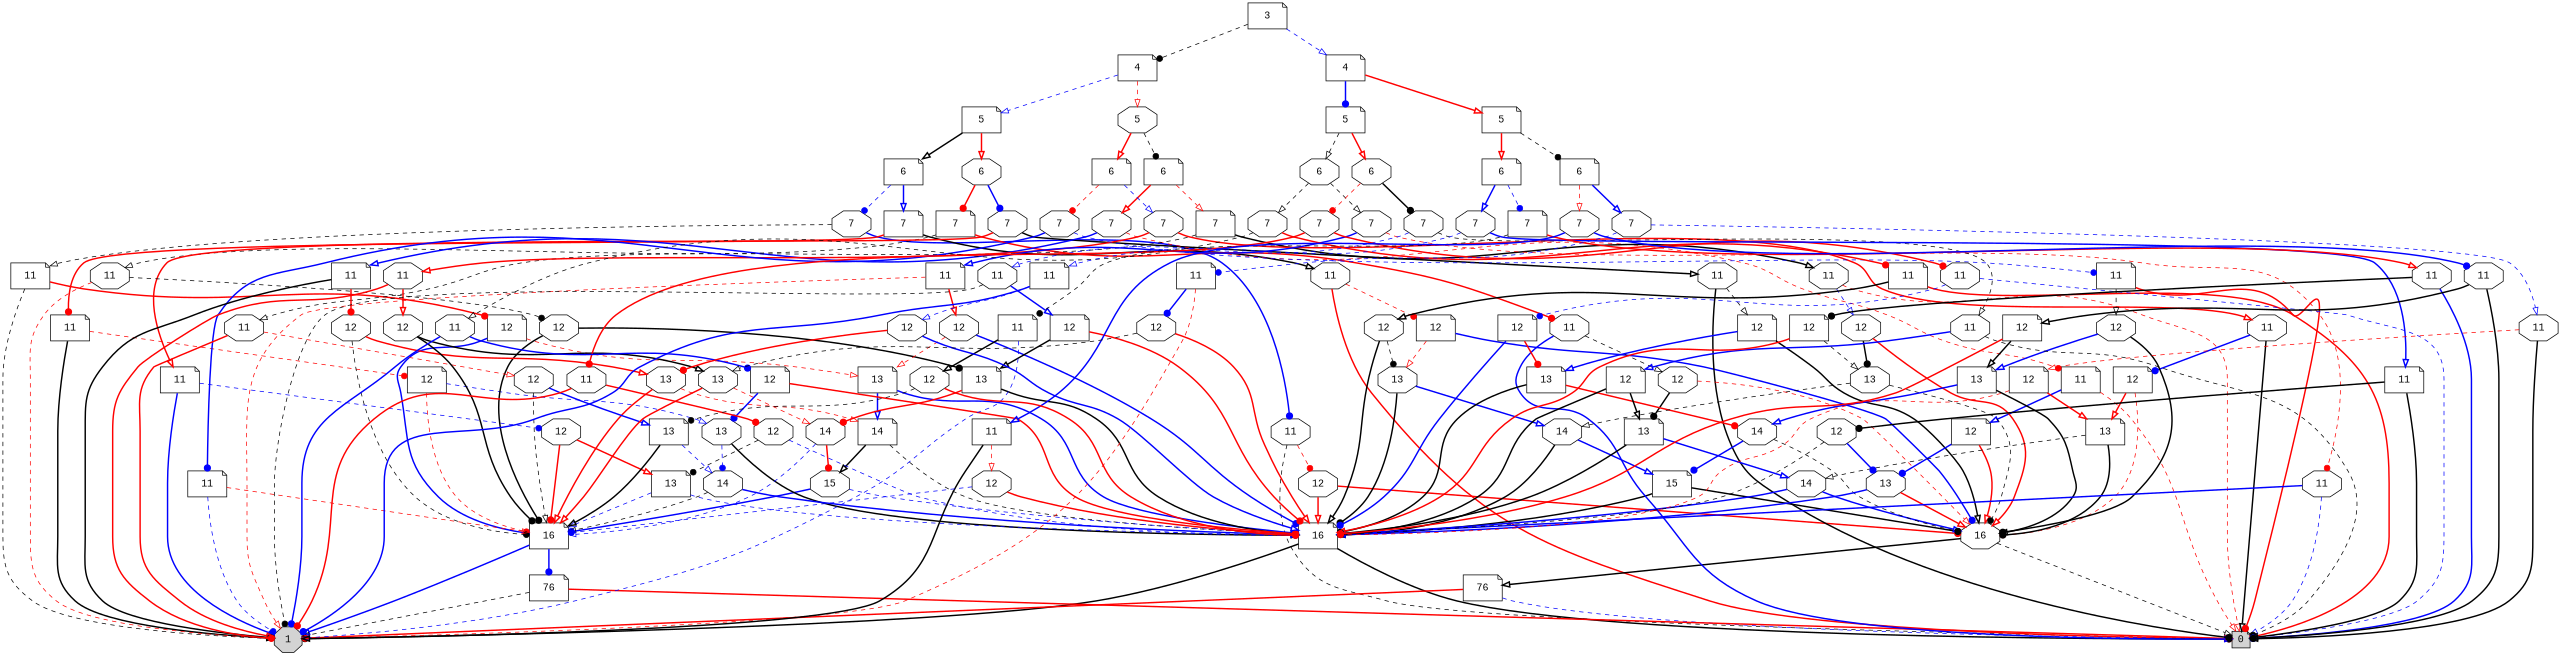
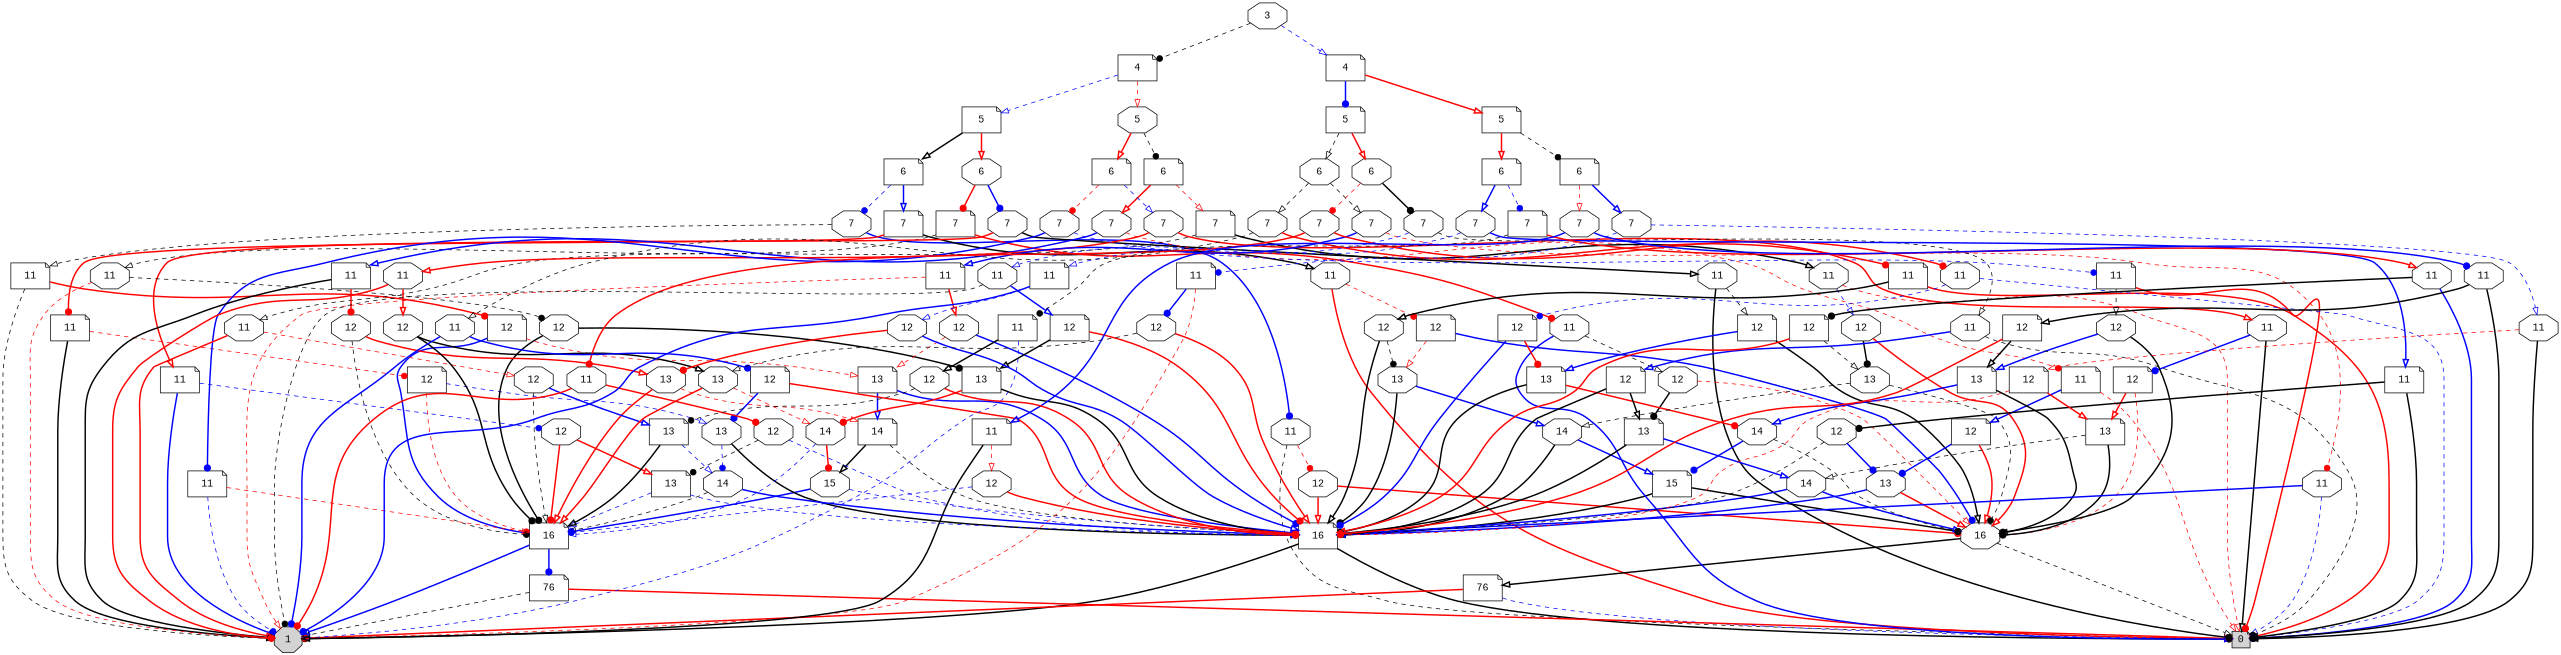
(1268, 16) -> (1268, 16)
